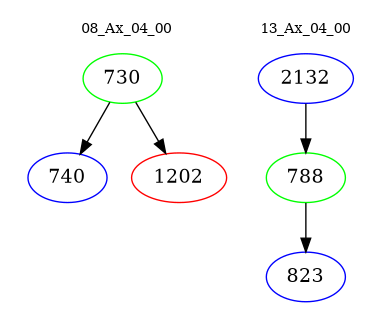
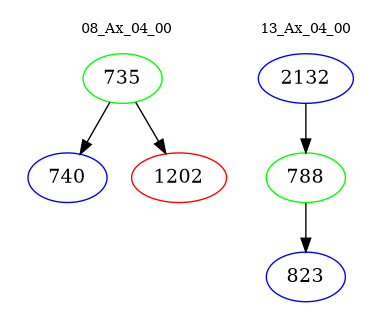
(123, 79) -> (123, 79)
